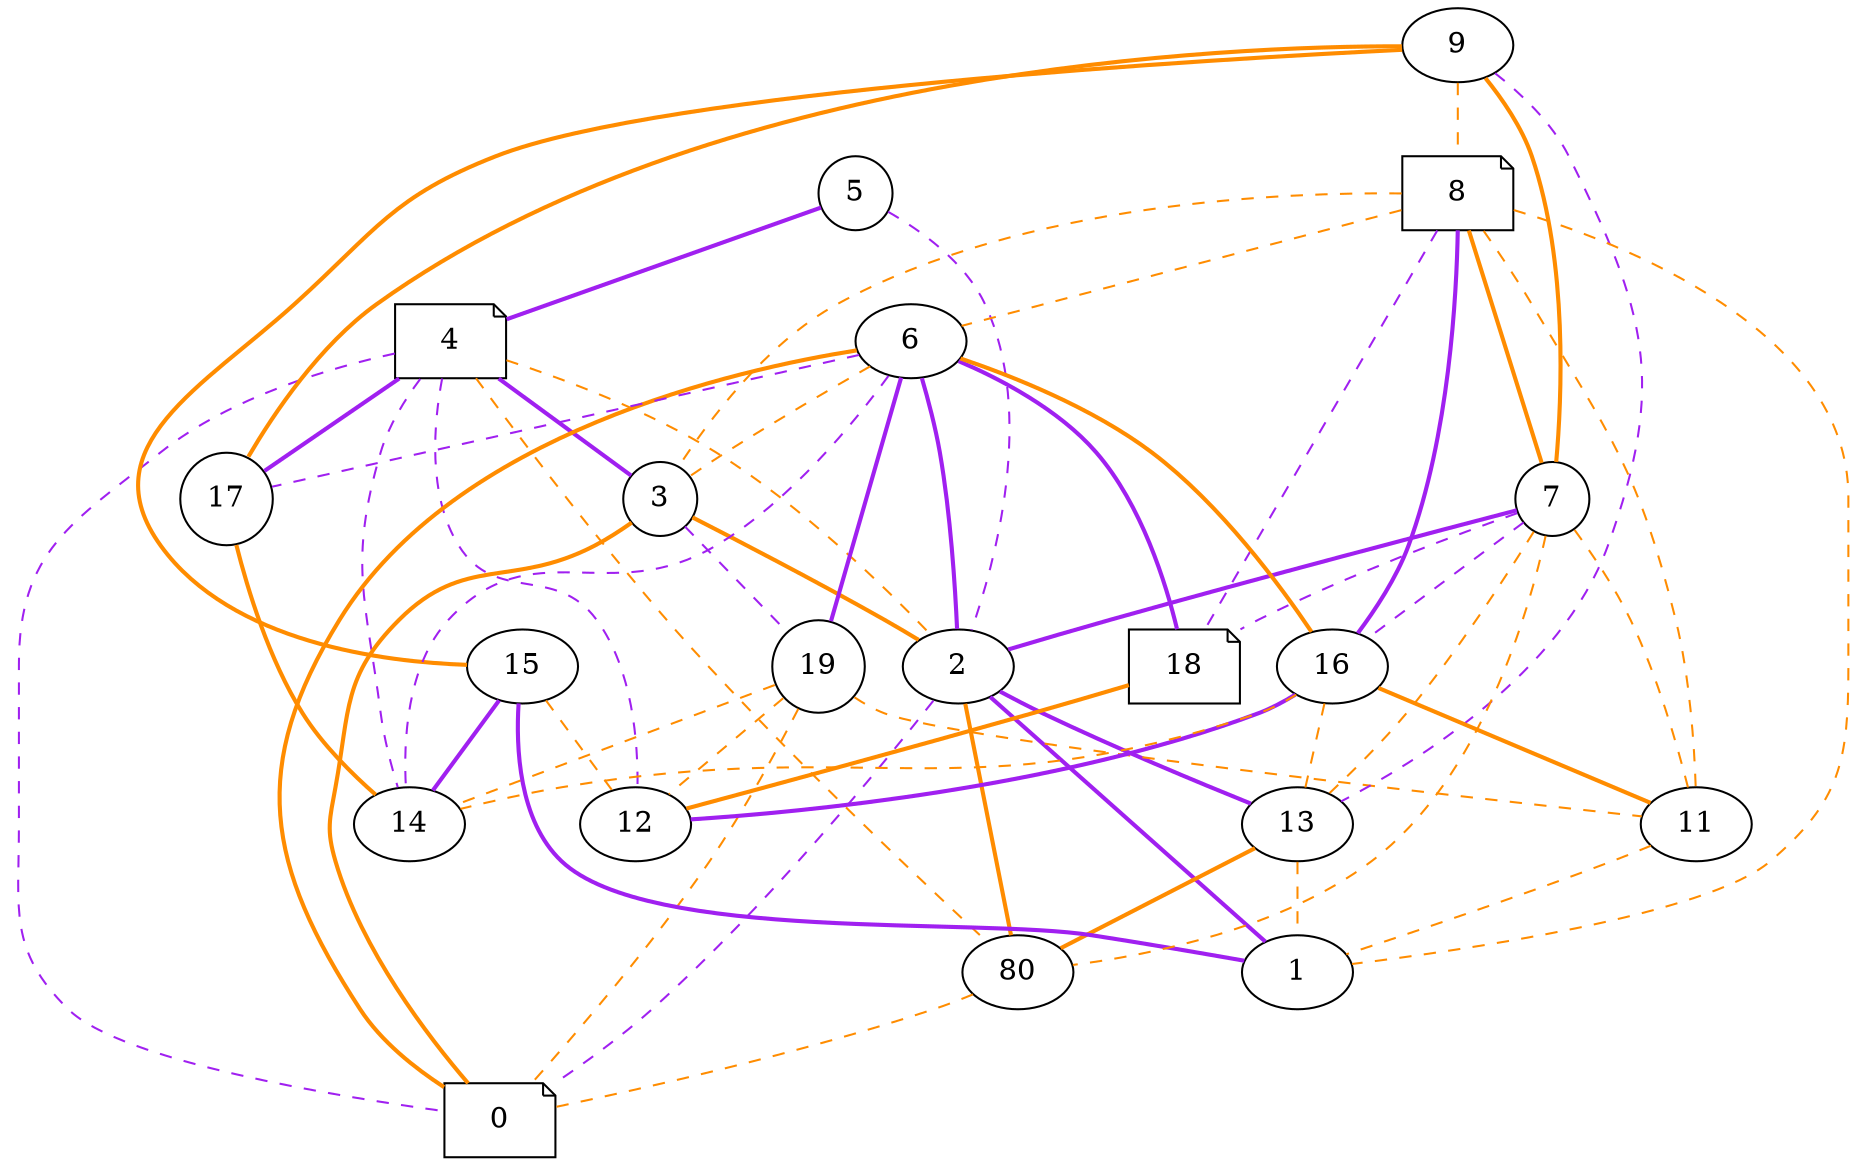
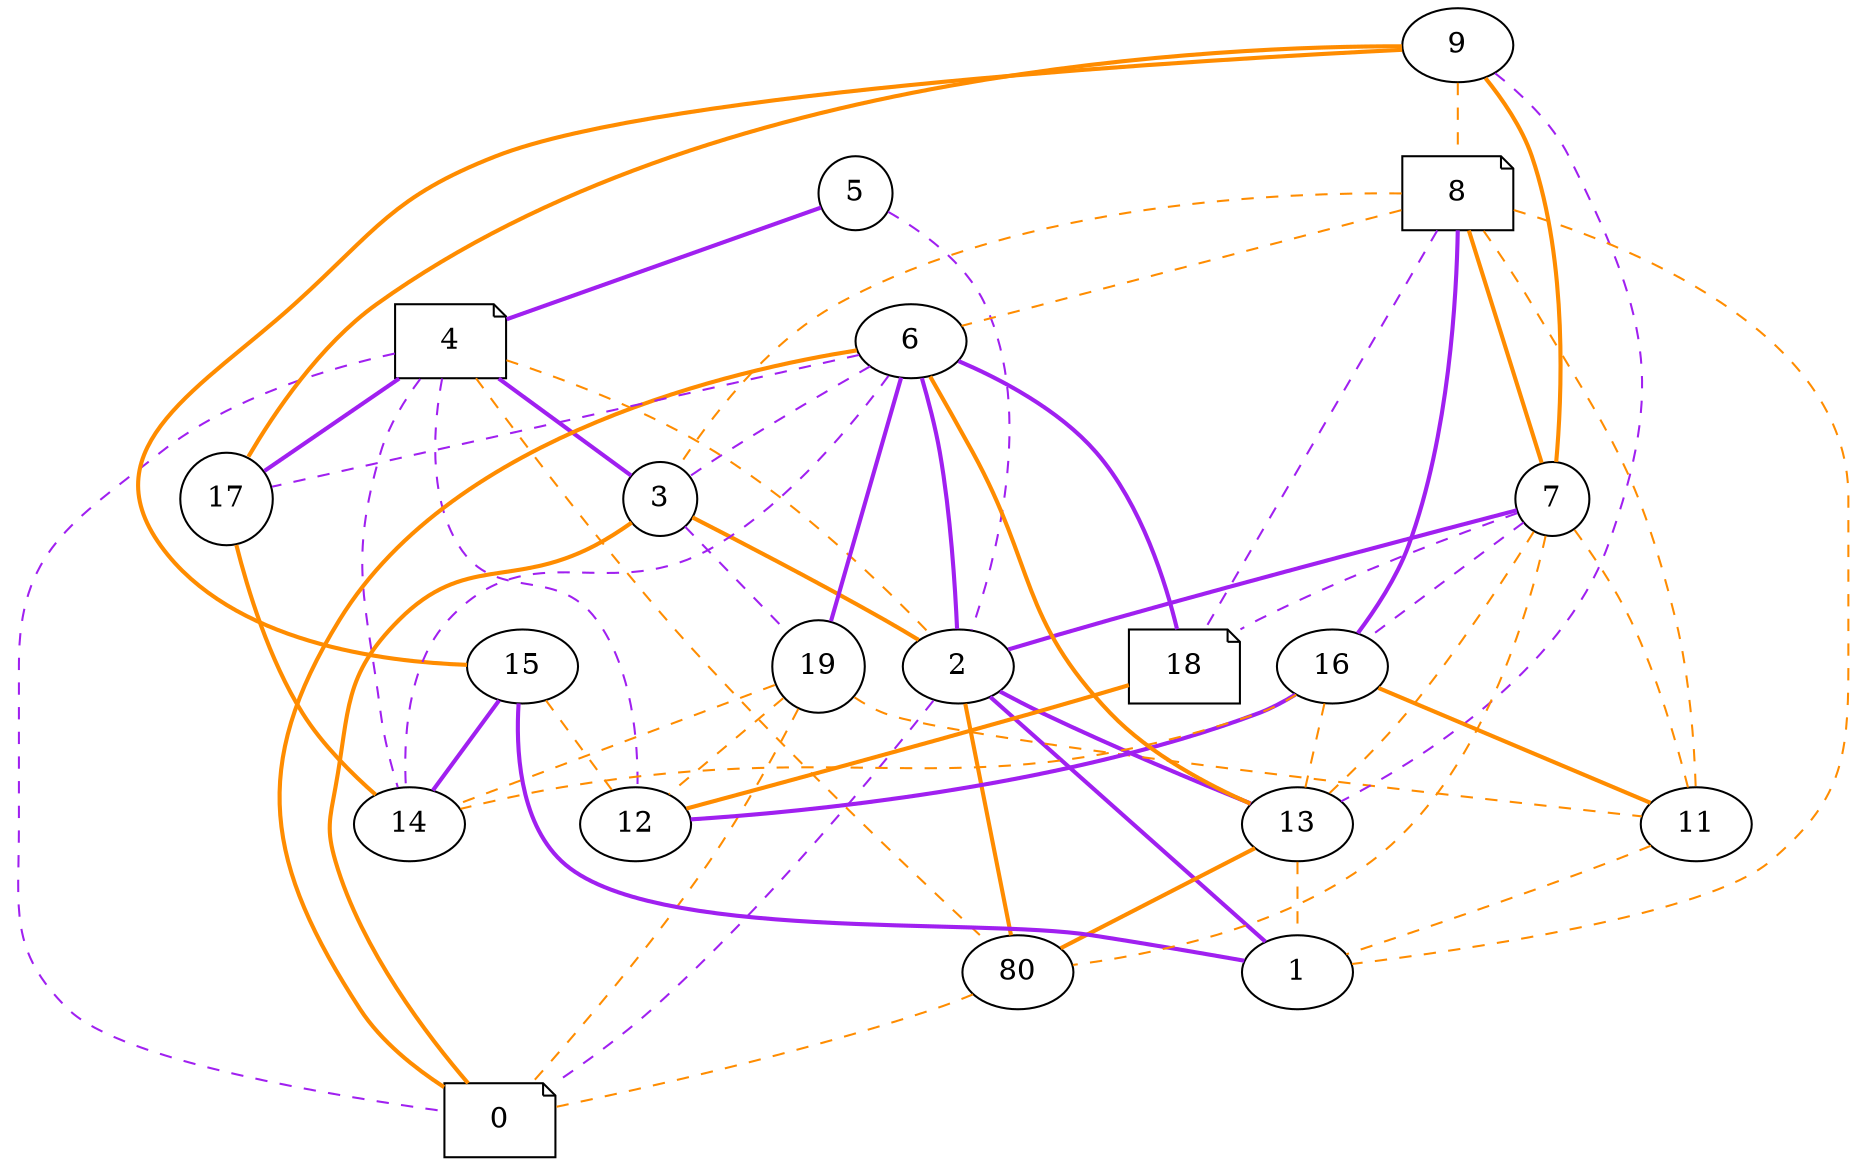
(779, 420) -> (779, 420)
(1162, 461) -> (1041, 613)
